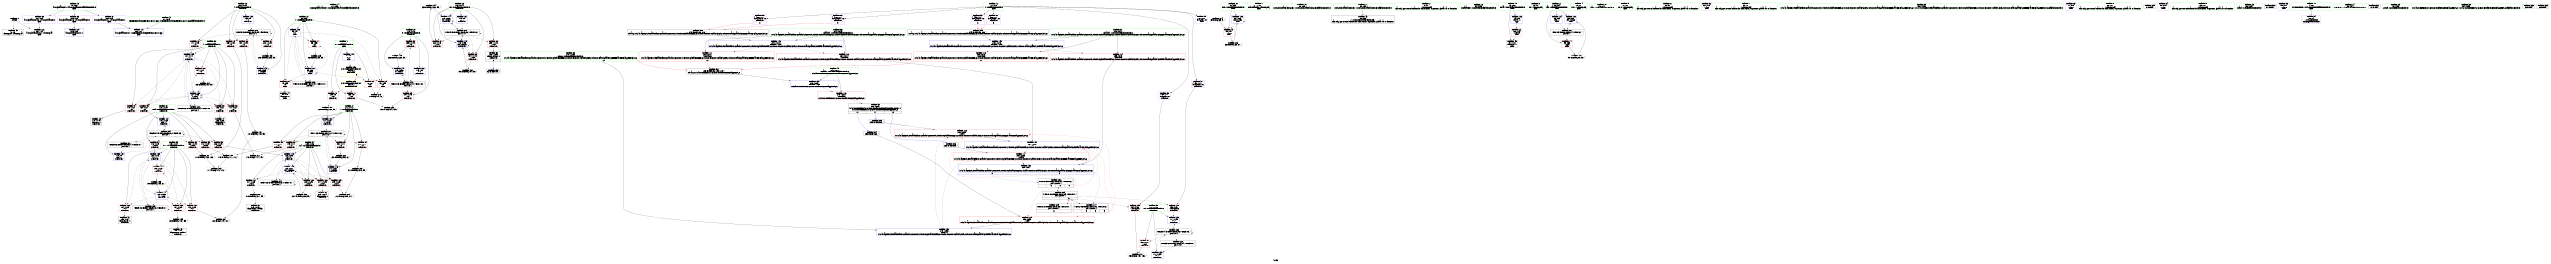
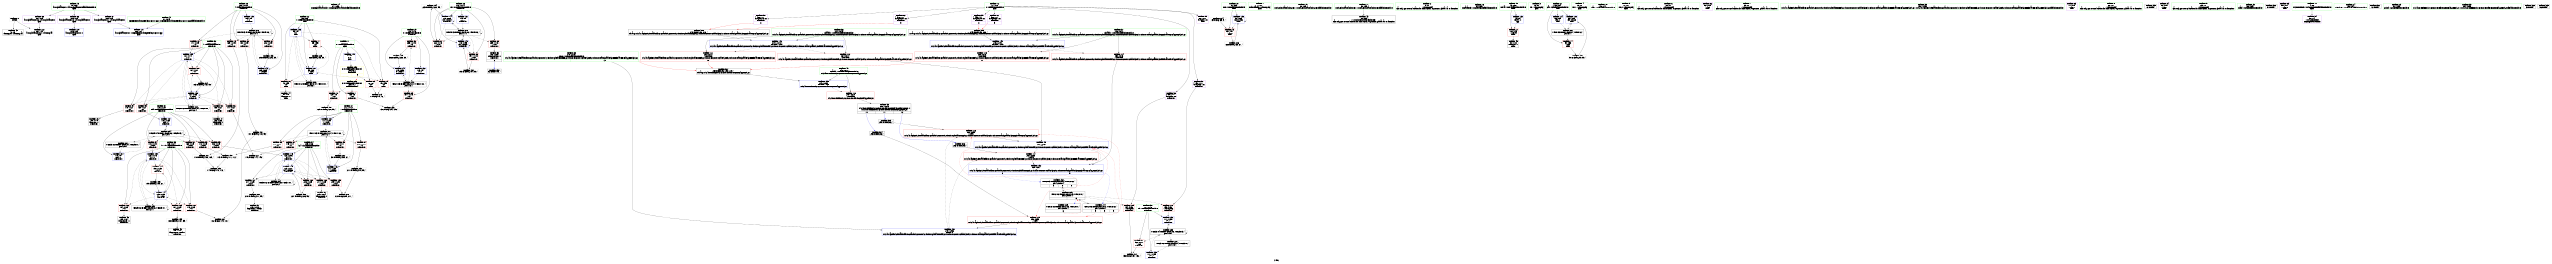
(1509, 25) -> (1510, 19)
